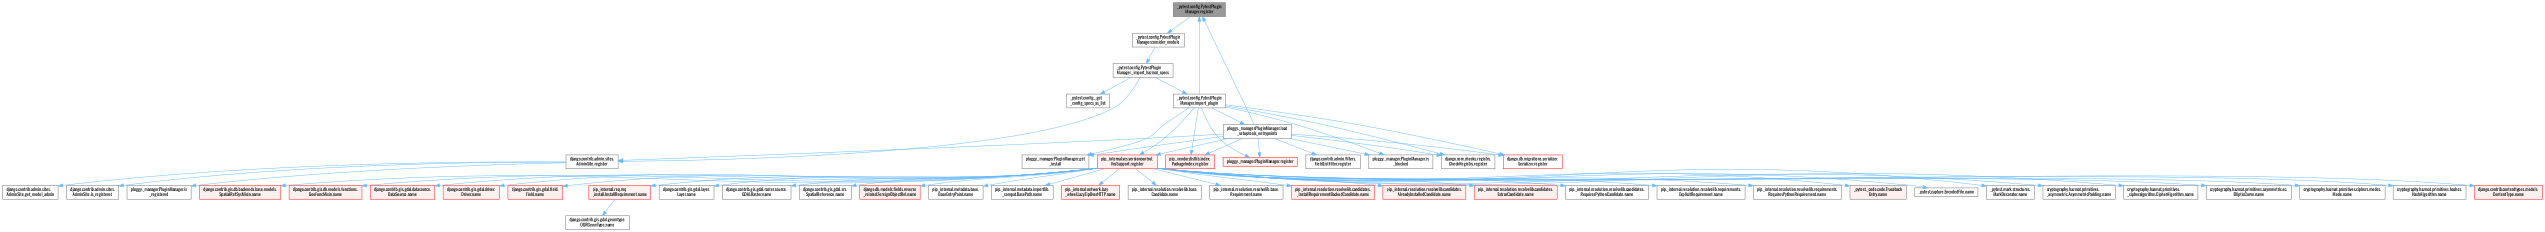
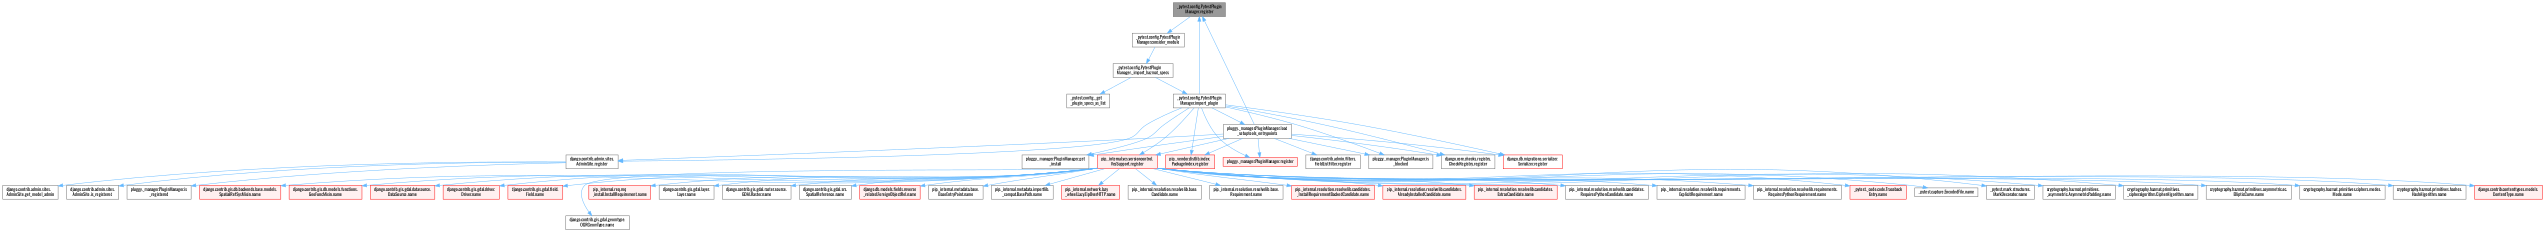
(1088, 101) -> (1088, 101)
(958, 144) -> (907, 156)
(1878, 192) -> (1878, 192)
(610, 206) -> (826, 171)
